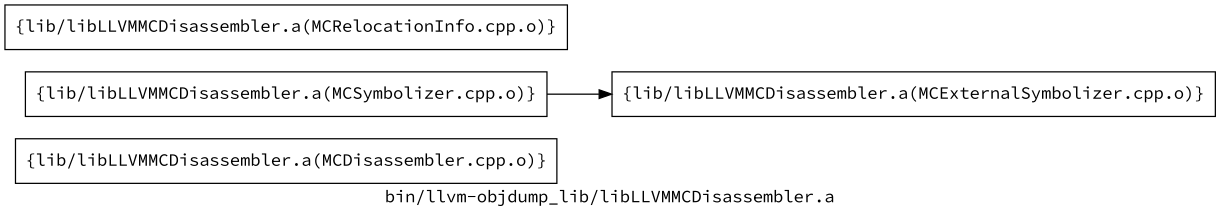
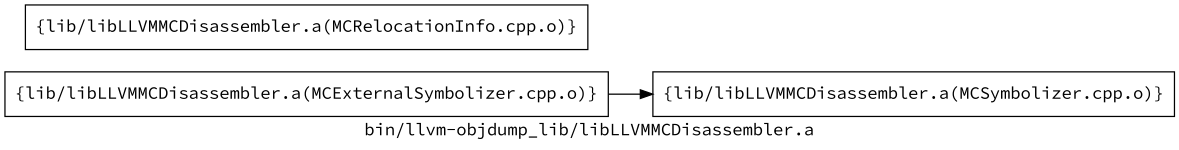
(573, 94) -> (624, 94)
(286, 161) -> none
